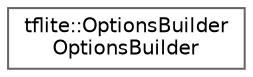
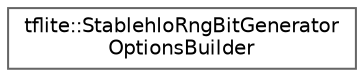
(126, 38) -> (182, 38)
